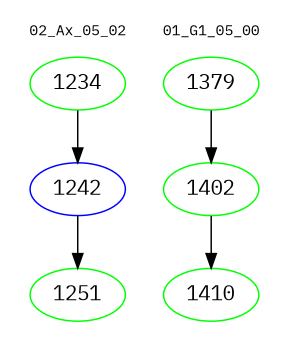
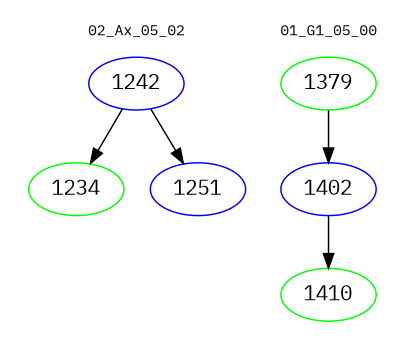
(78, 129) -> (110, 130)
(211, 189) -> (329, 189)
(78, 295) -> (198, 189)
